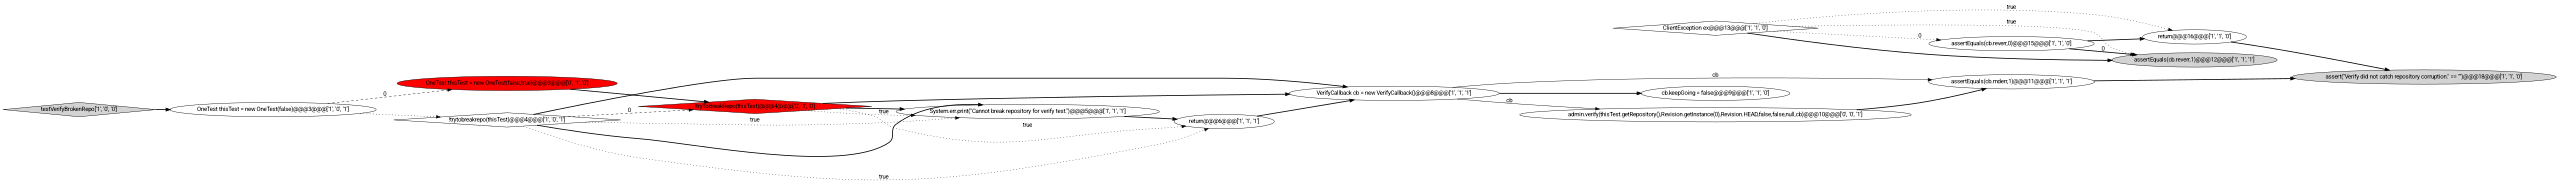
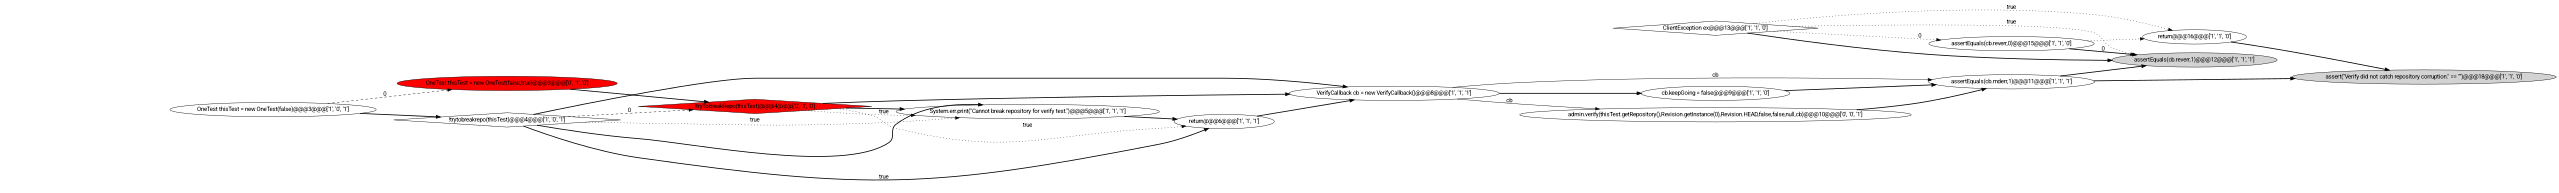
(2114, 40) -> (2114, 40)
none -> (2101, 71)
none -> (1858, 88)
(79, 110) -> none
(398, 115) -> (398, 115)
(864, 179) -> (864, 179)
